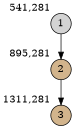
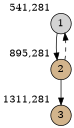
none -> (66, 50)
